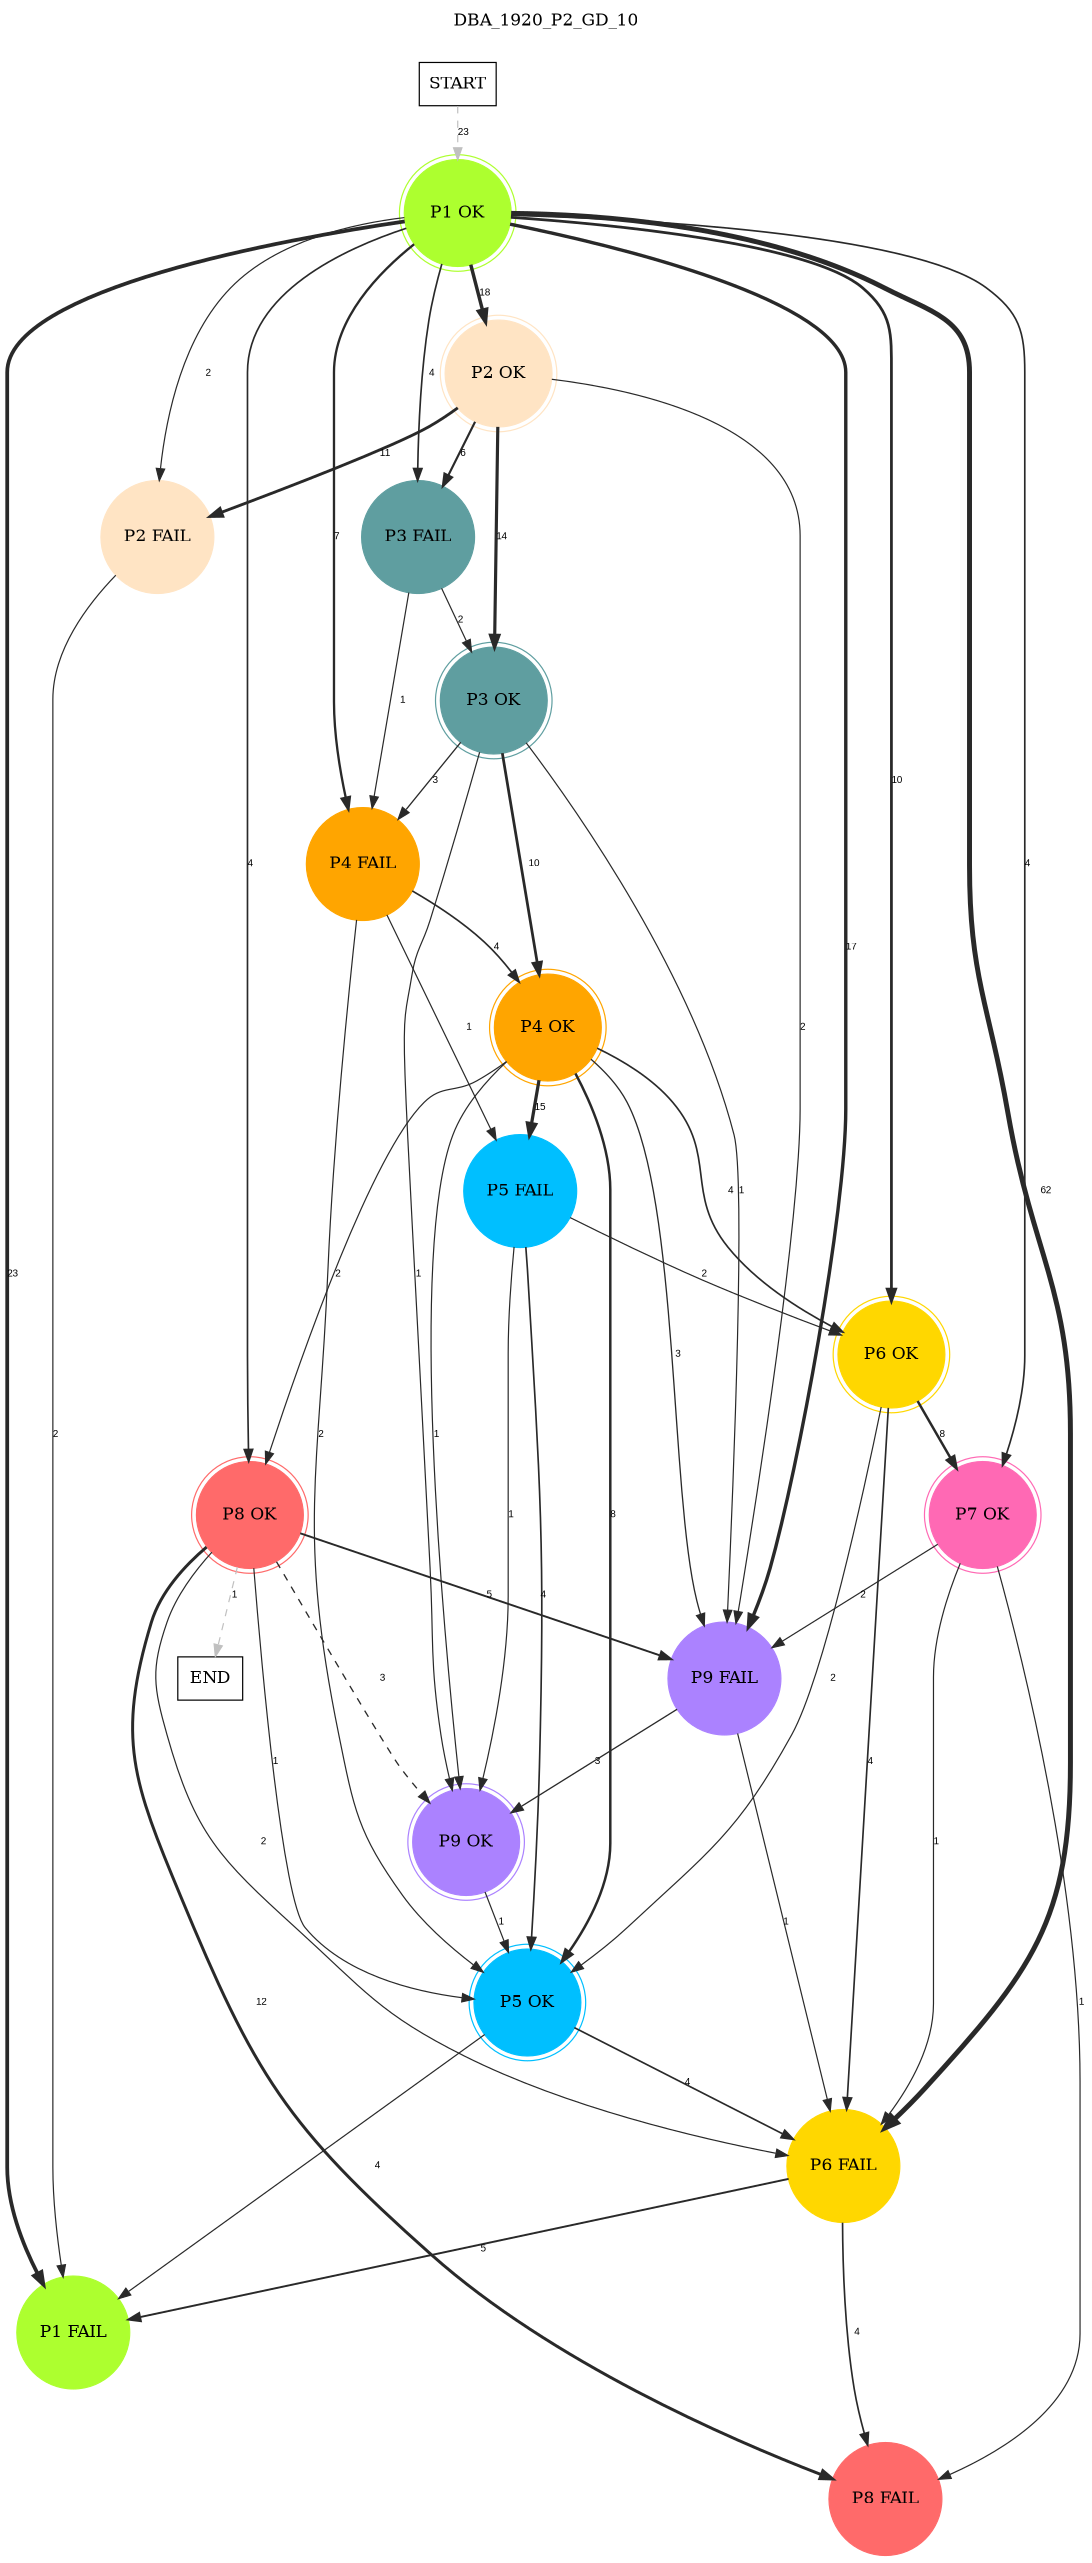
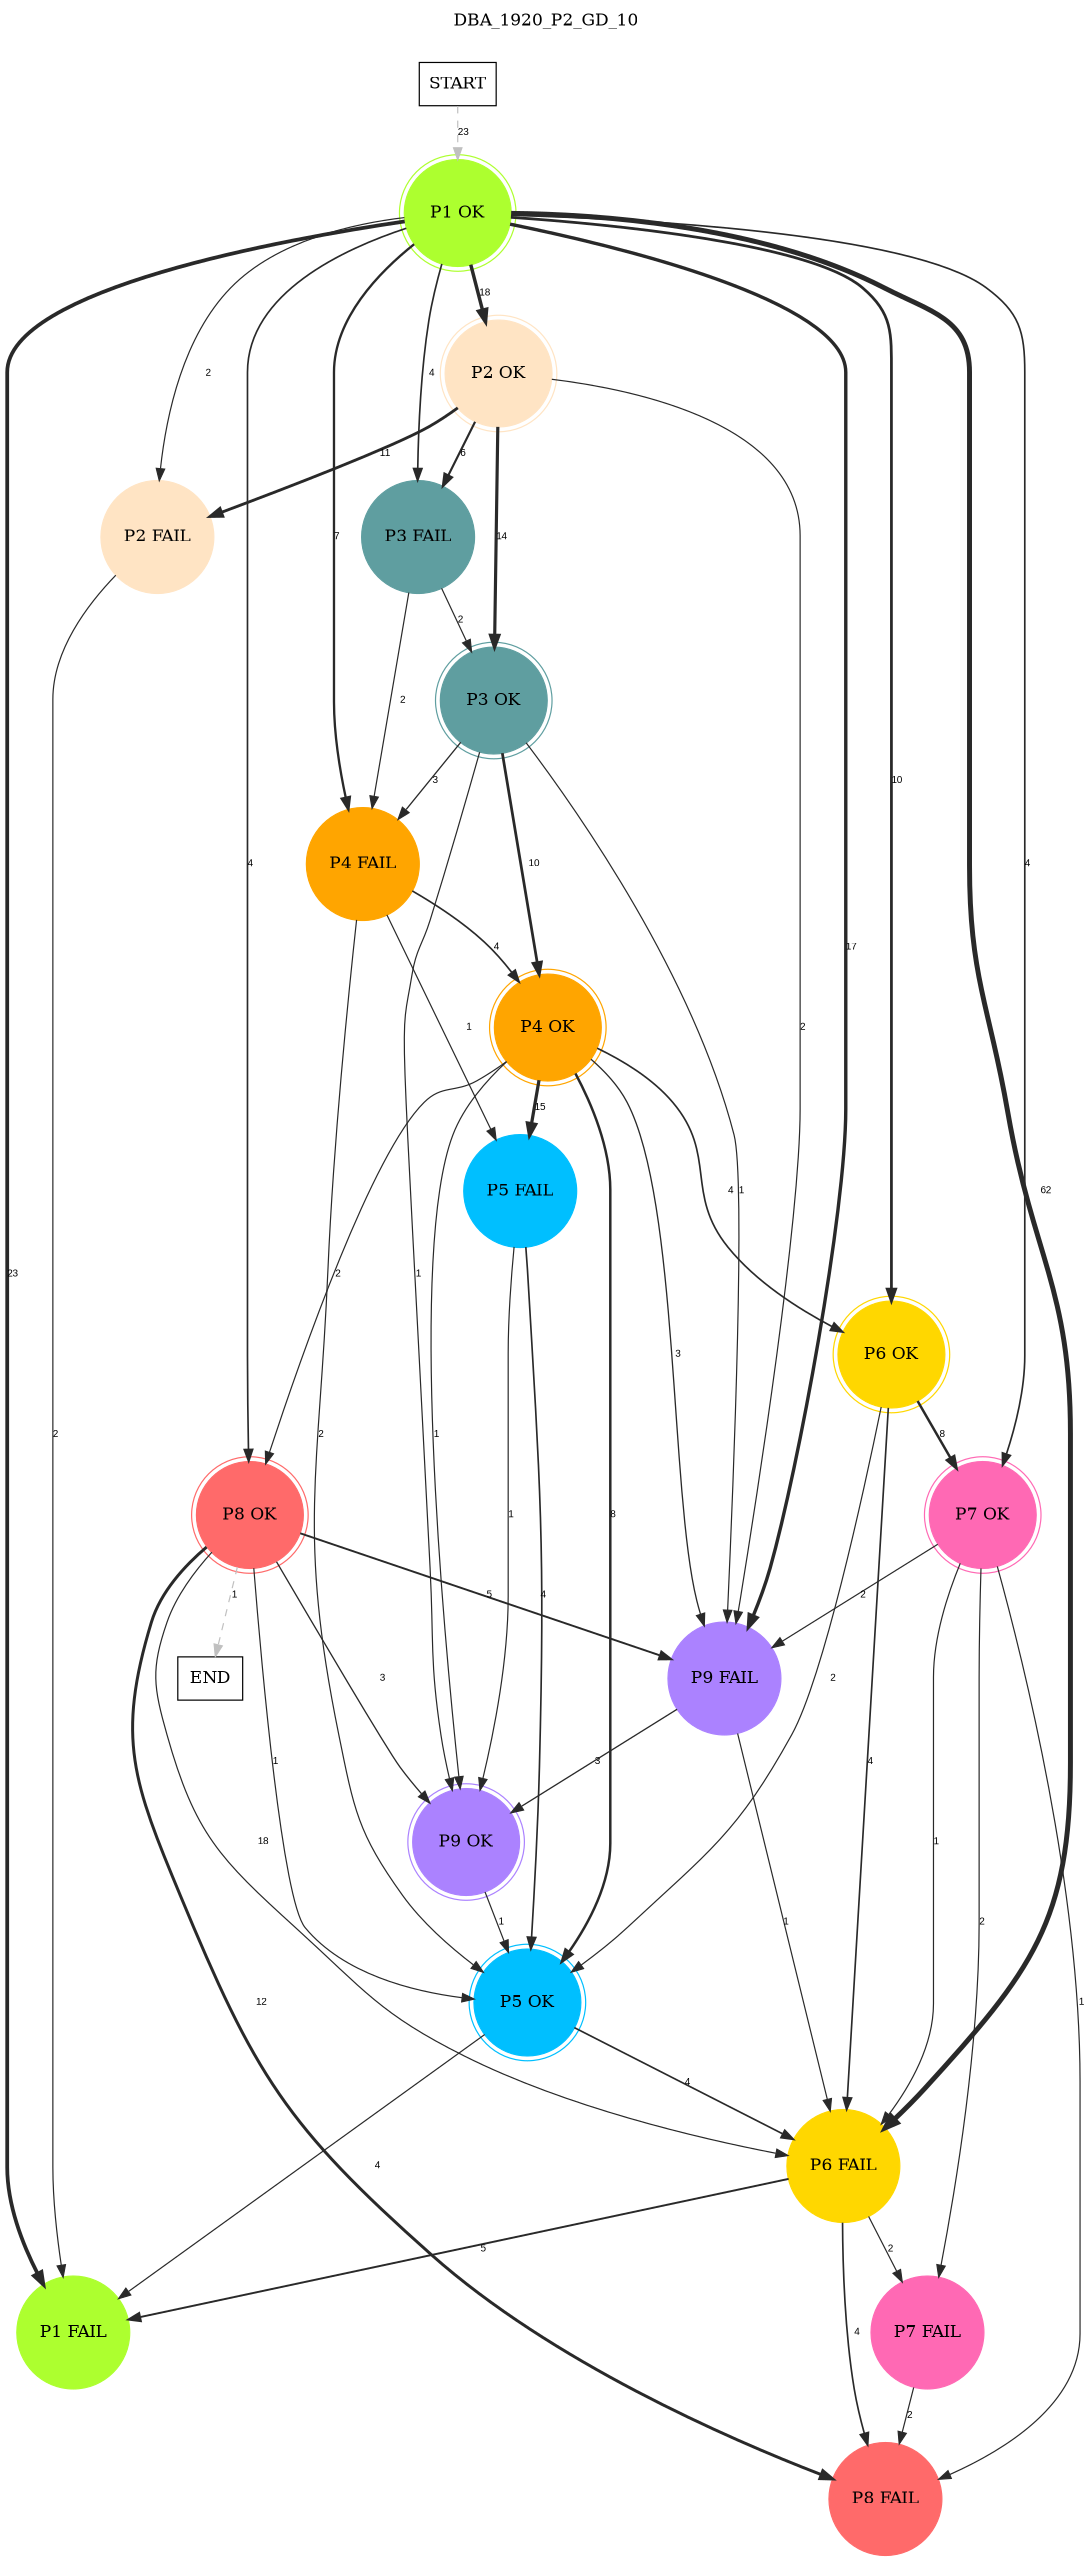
(403, 701) -> (403, 701)
(698, 1278) -> none
(346, 1680) -> (346, 1680)
(264, 1842) -> (264, 1842)
none -> (927, 2333)
